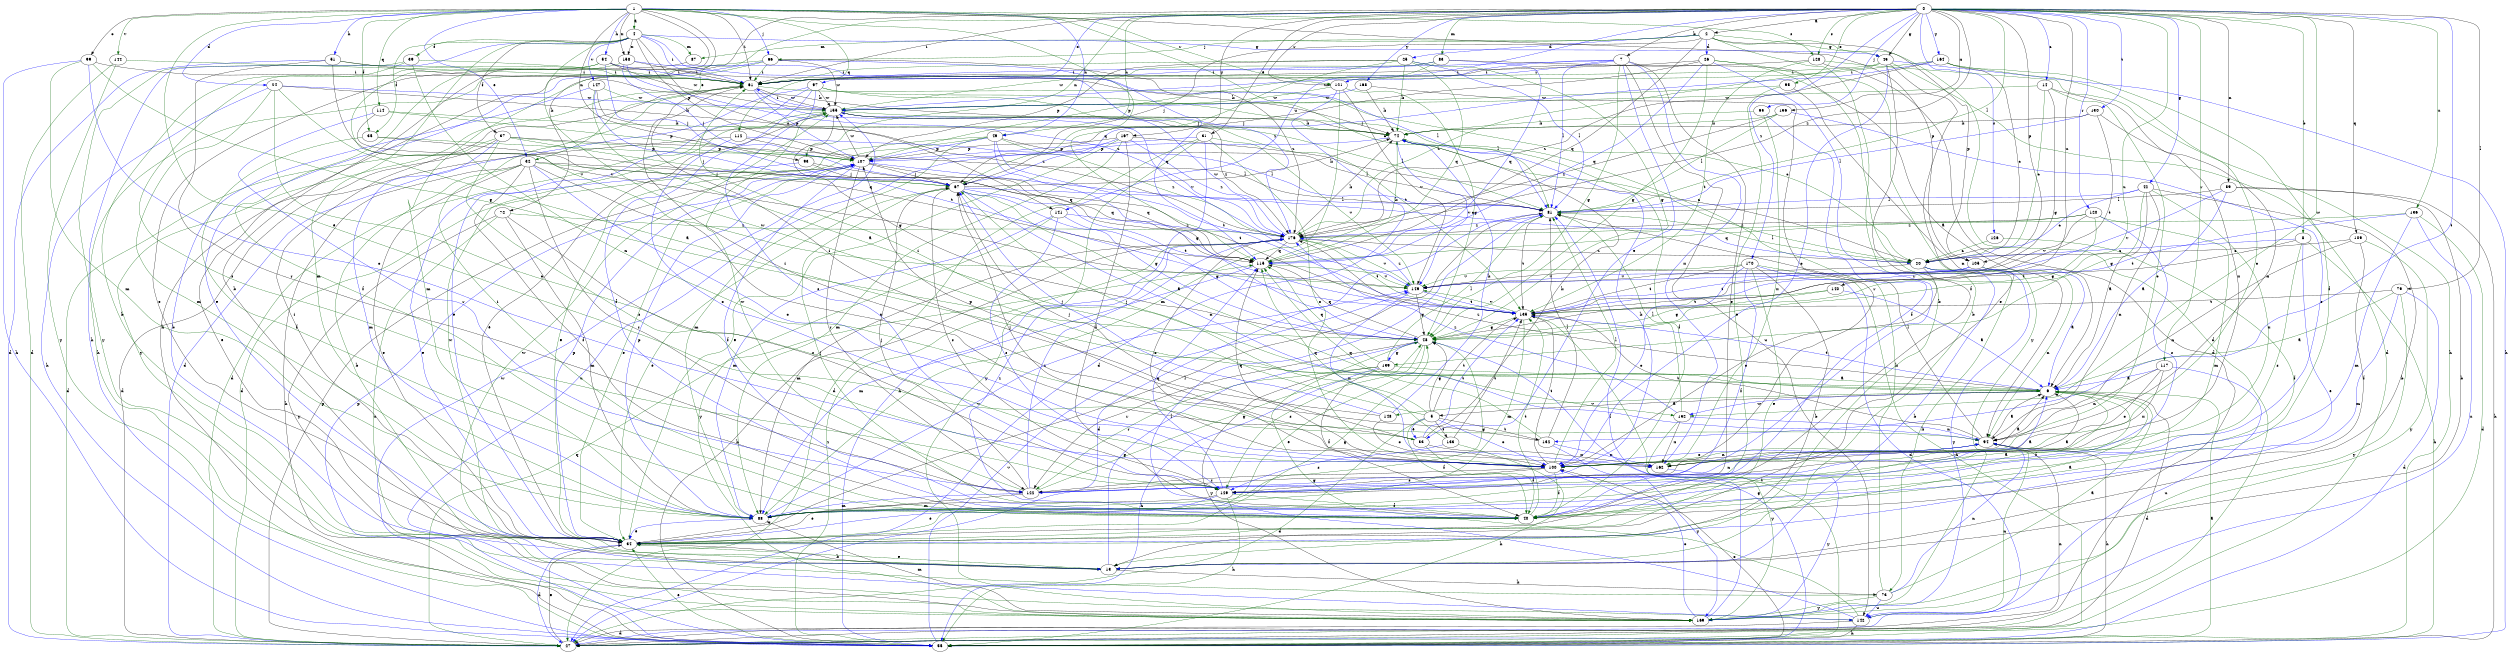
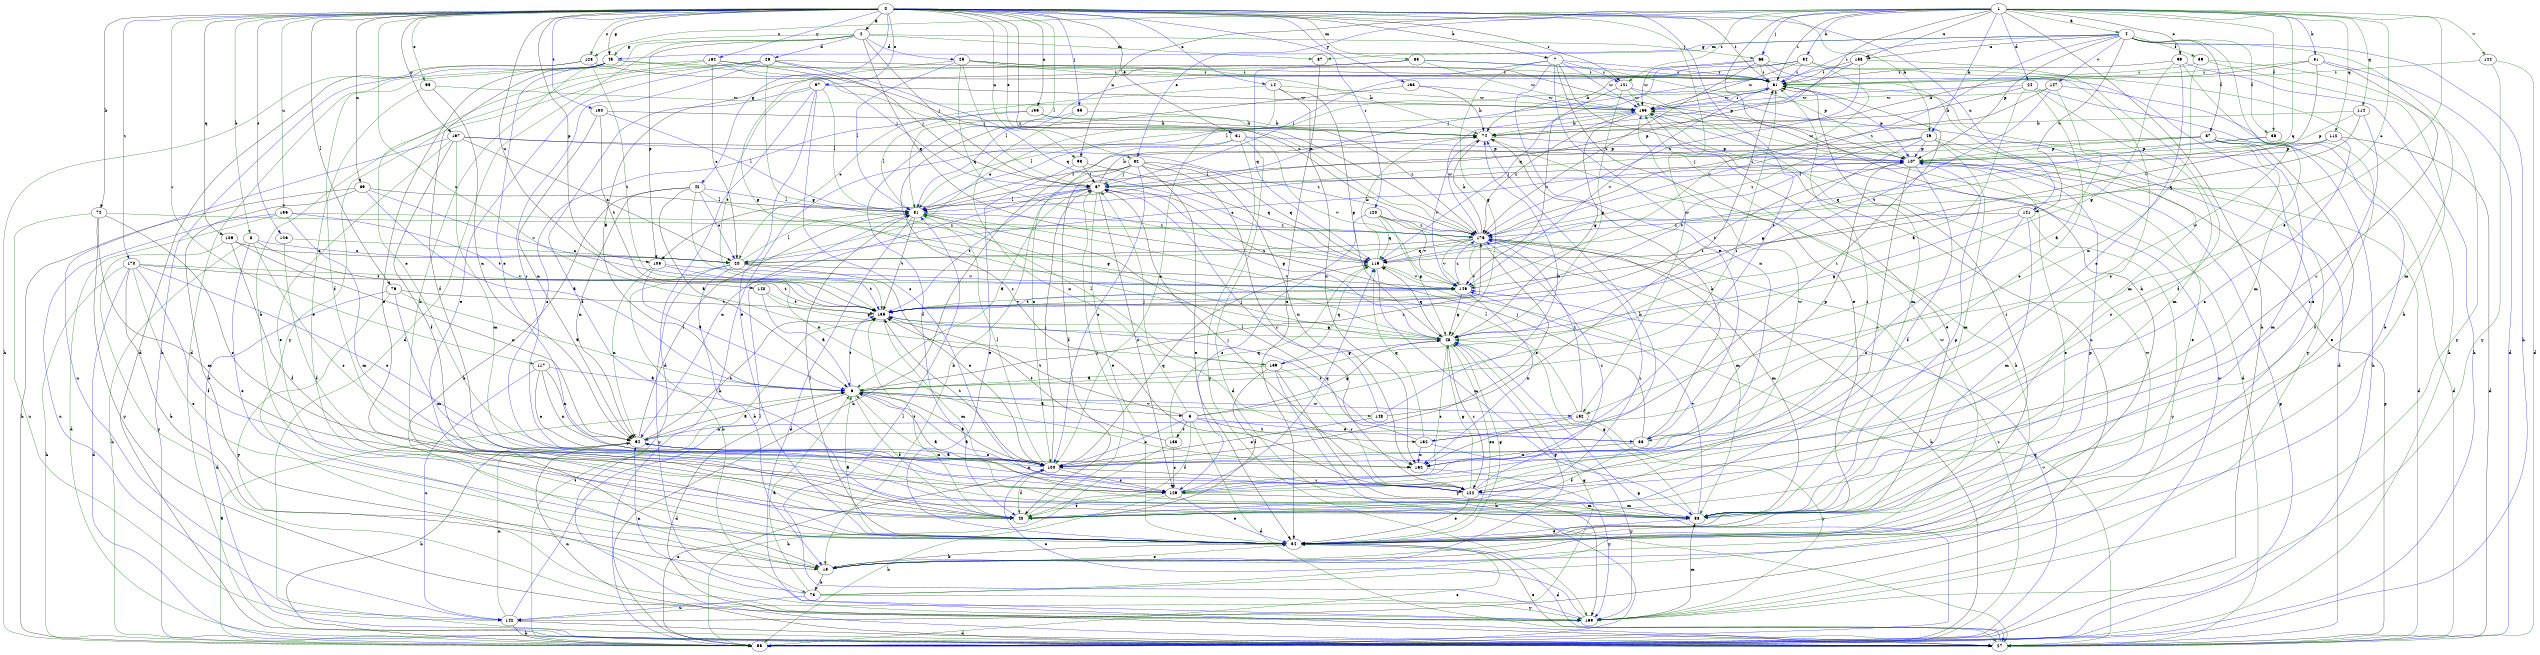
(1439, 149) -> (1311, 149)
(667, 167) -> (1826, 200)
(1655, 286) -> none
none -> (582, 465)
